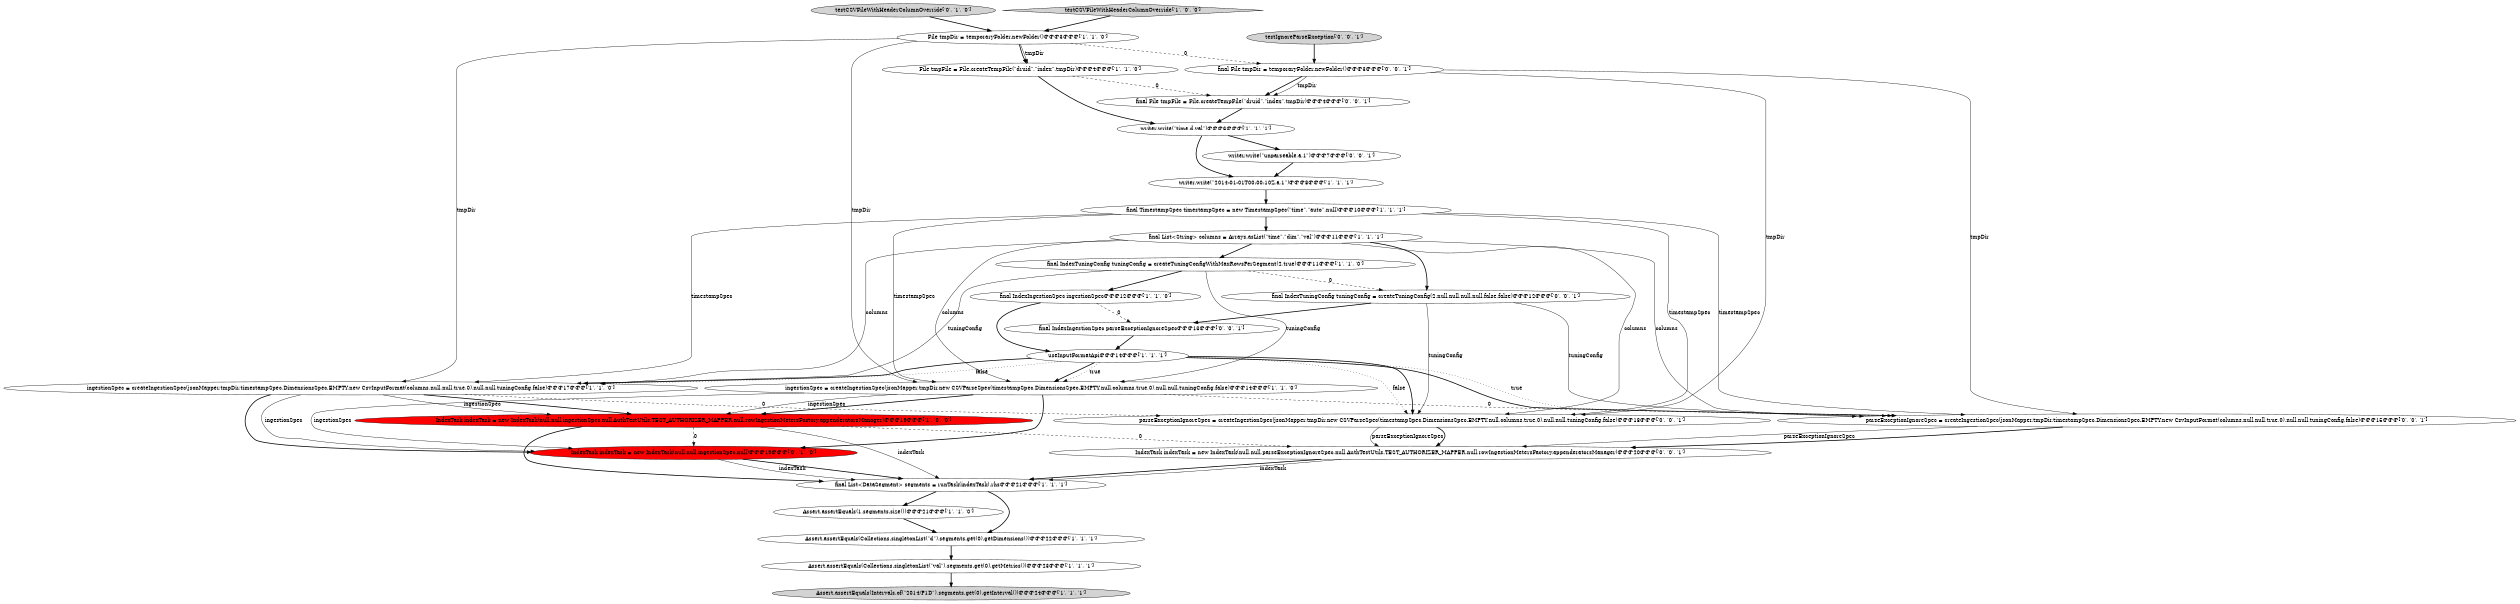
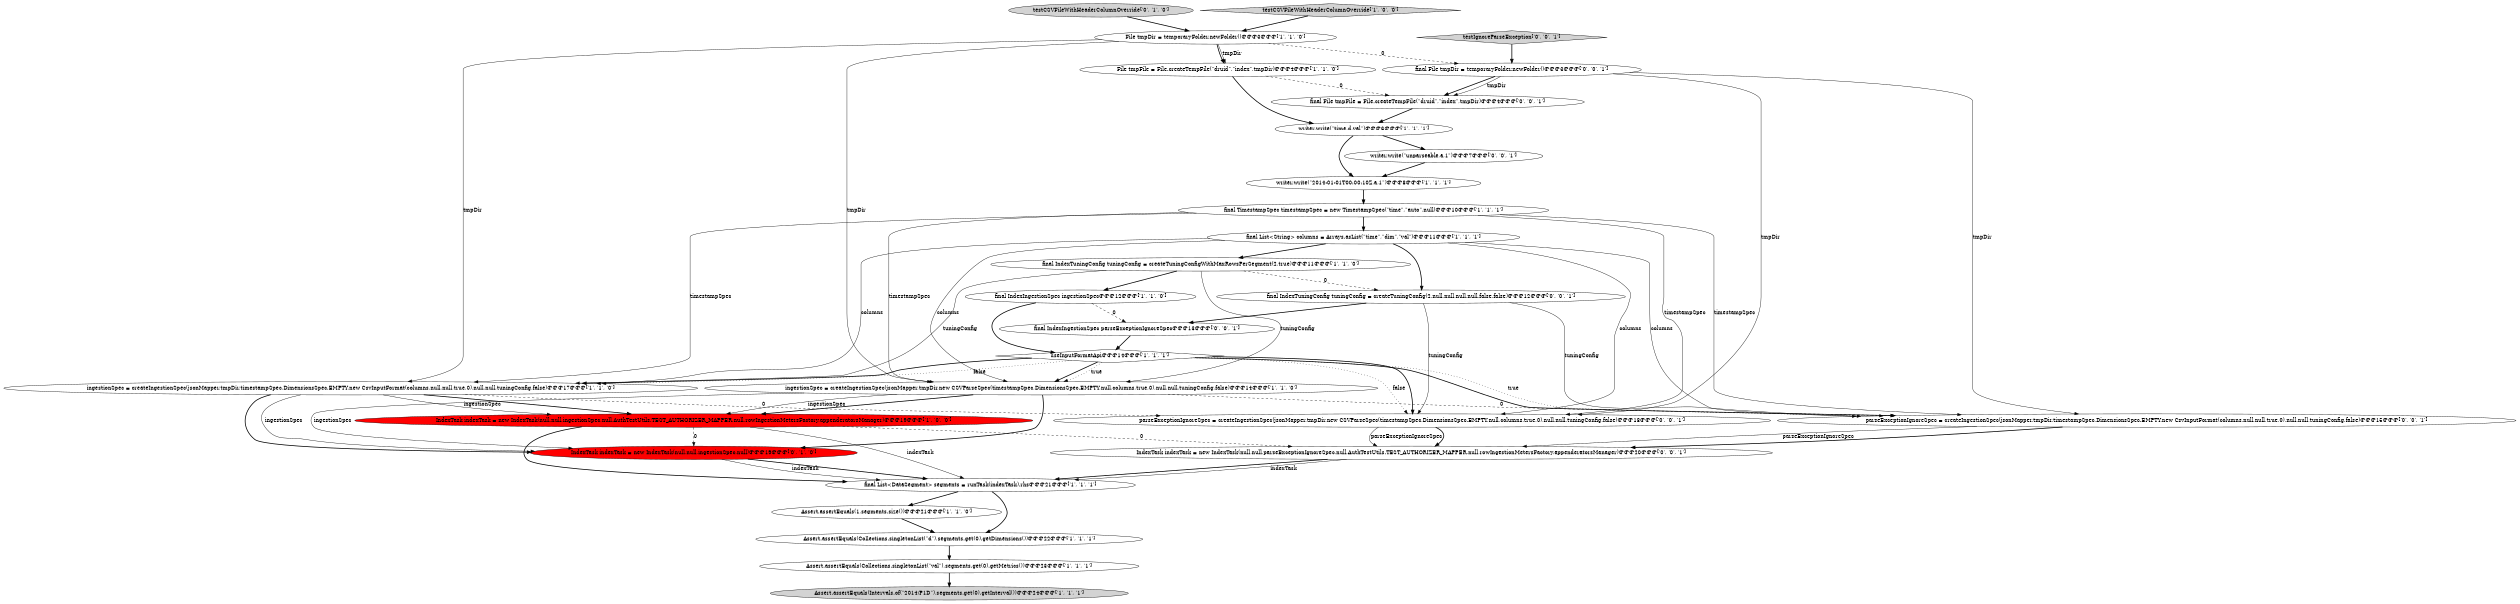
(1314, 37) -> (1512, 37)
(1108, 356) -> (1110, 356)
